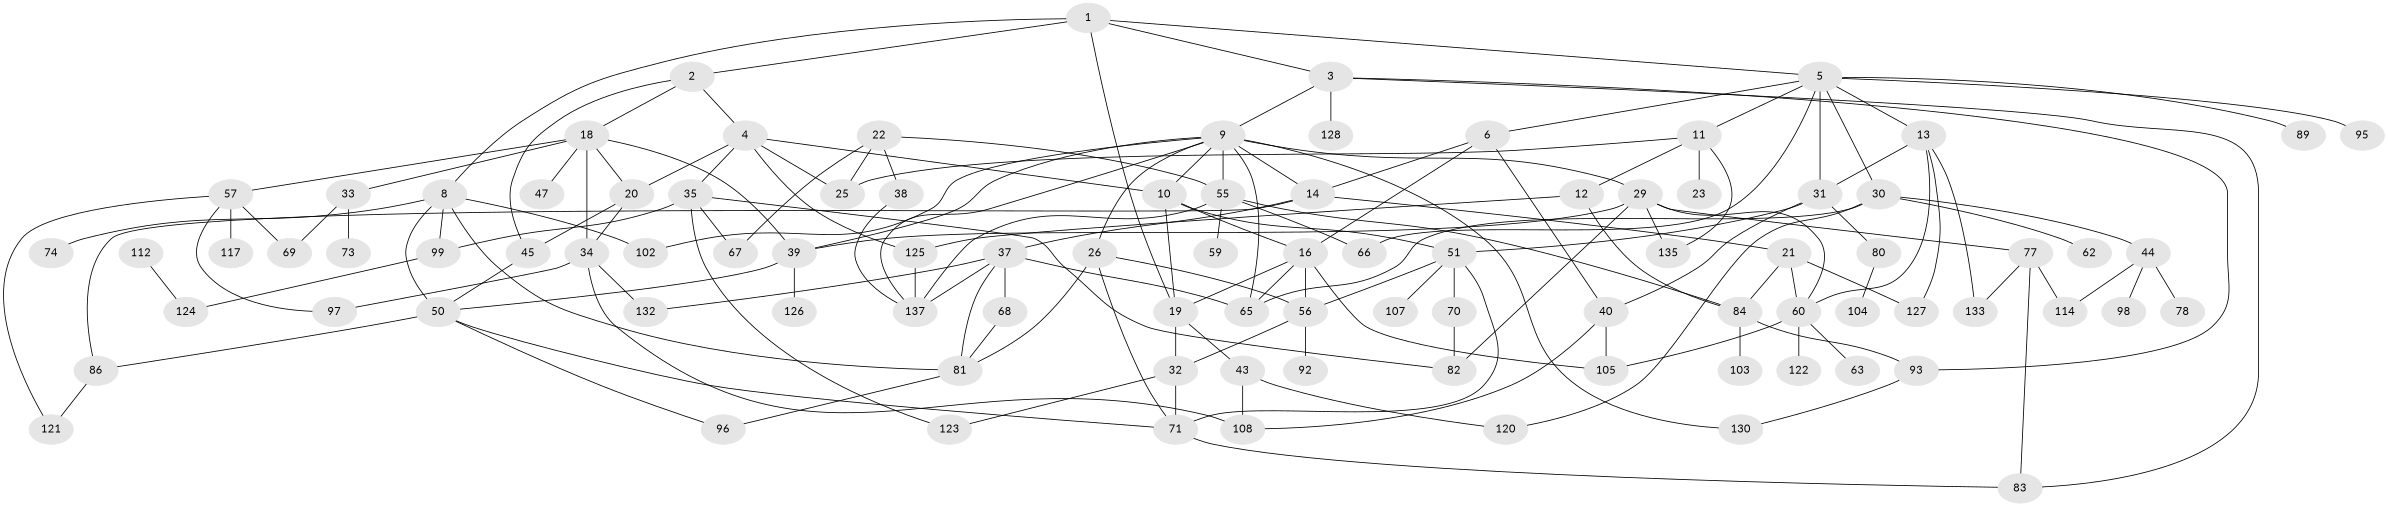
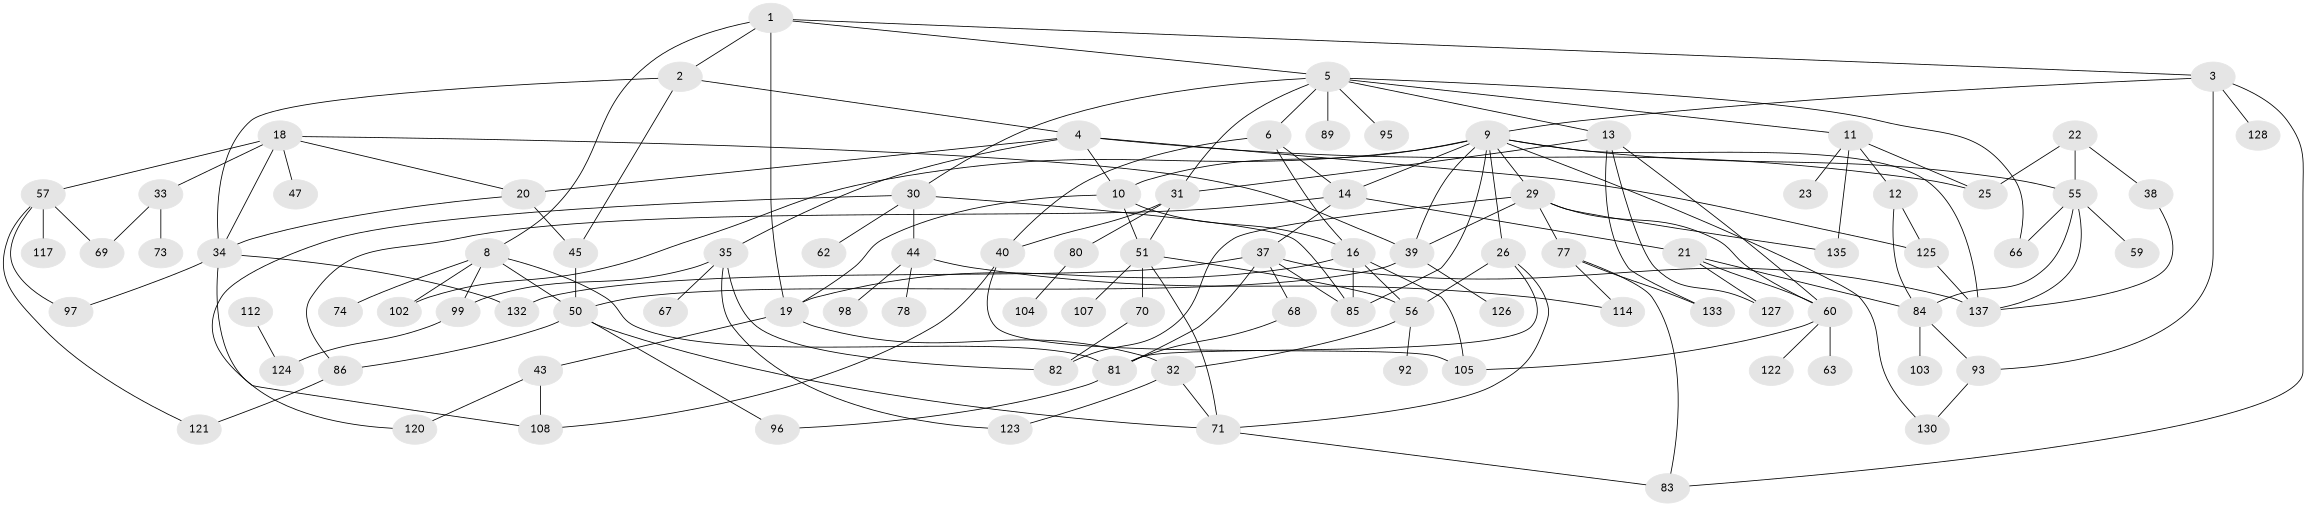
(640, 106) -> (390, 95)
(802, 189) -> none
(1247, 312) -> (1353, 312)
